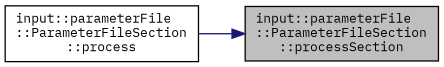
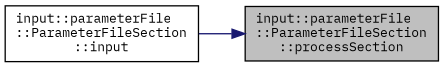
(102, 34) -> (102, 34)
